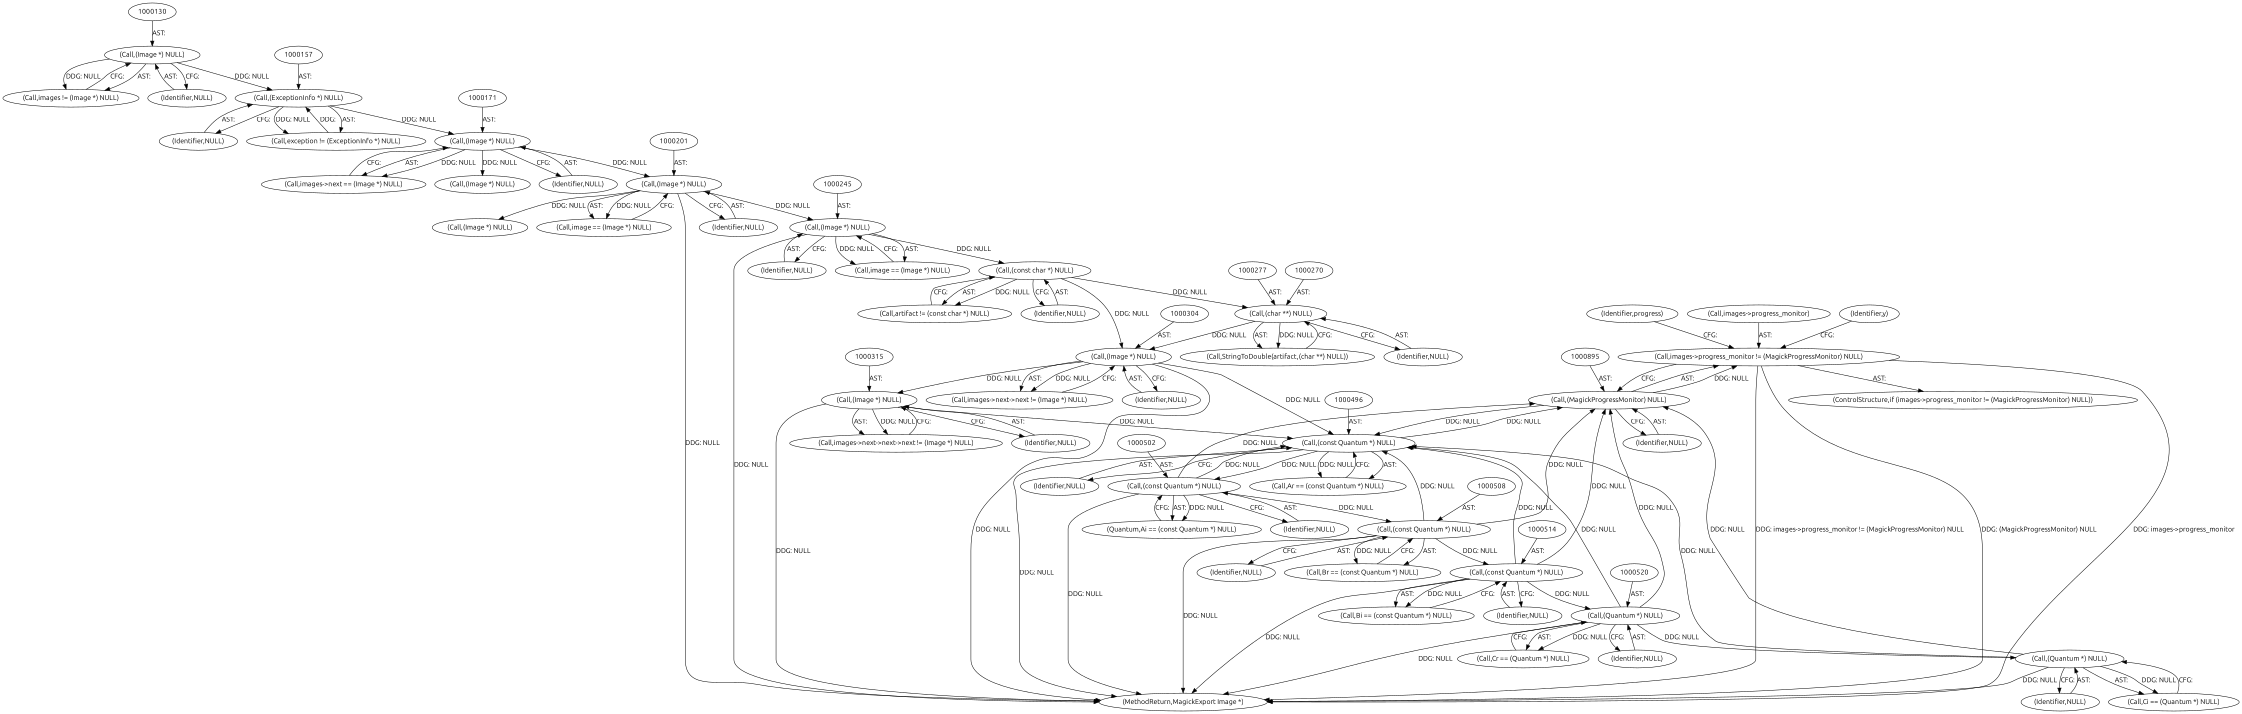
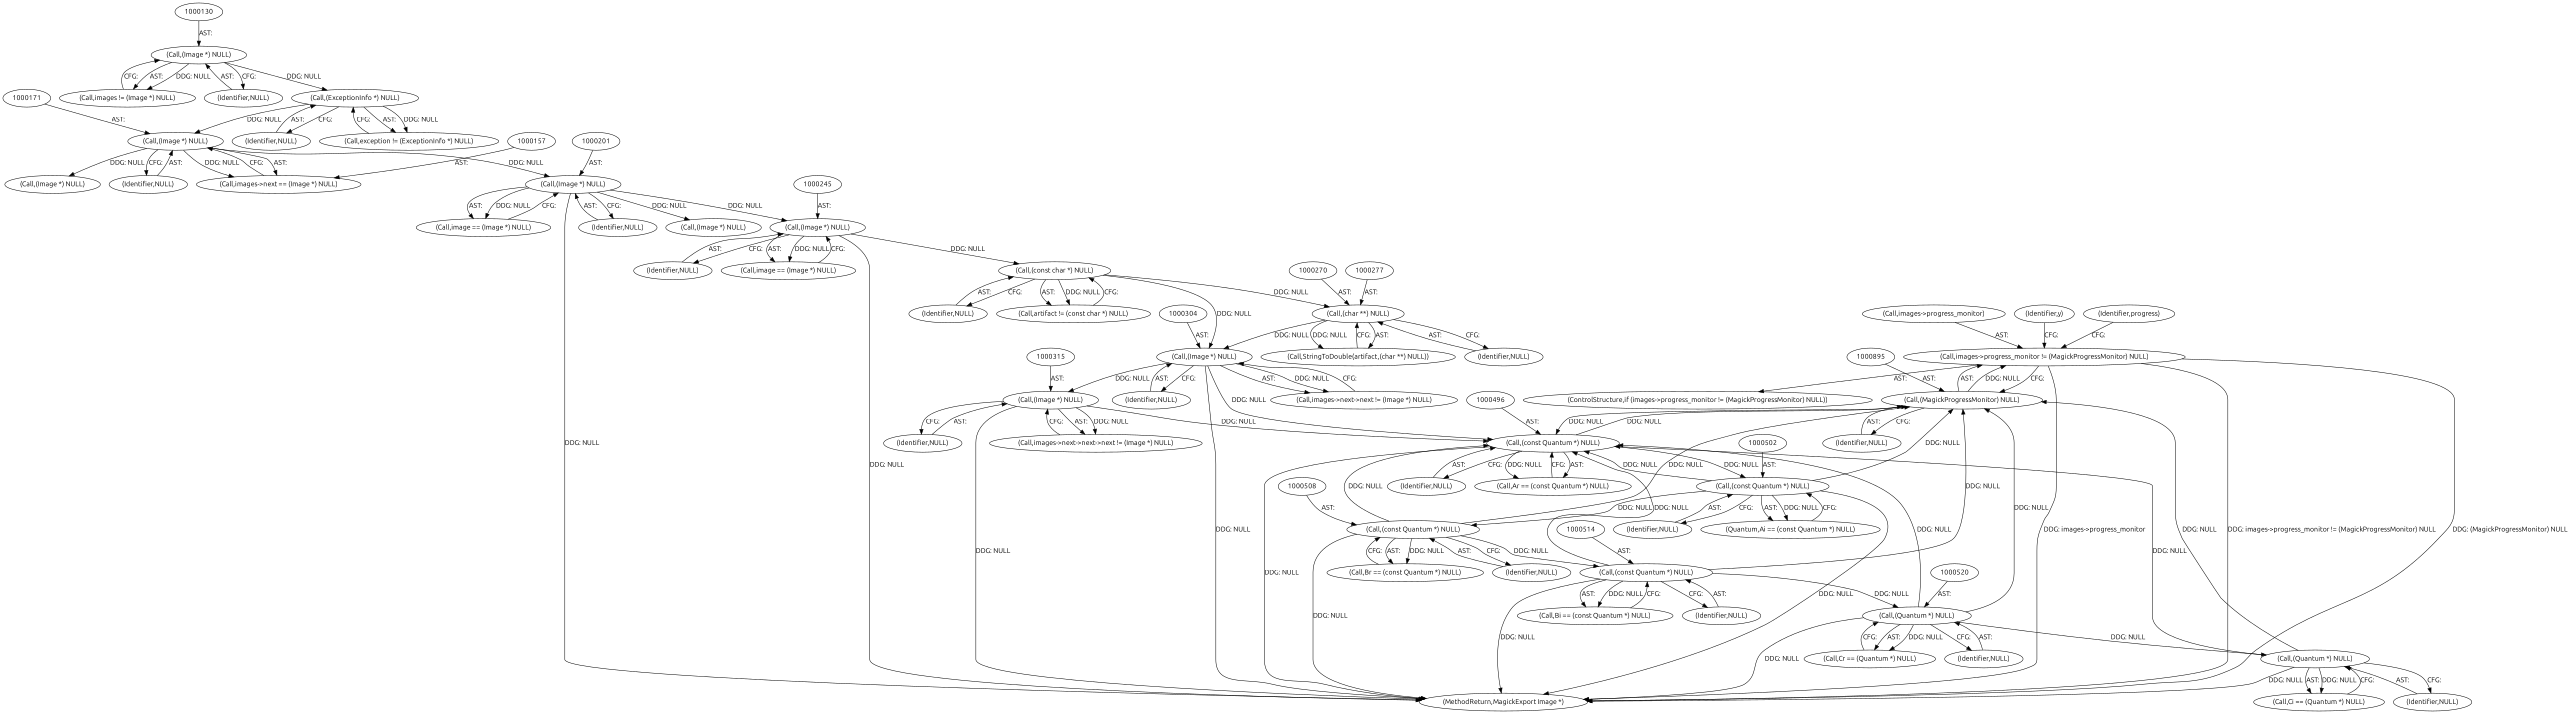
(299, 74) -> (427, 165)
(329, 120) -> (364, 120)
